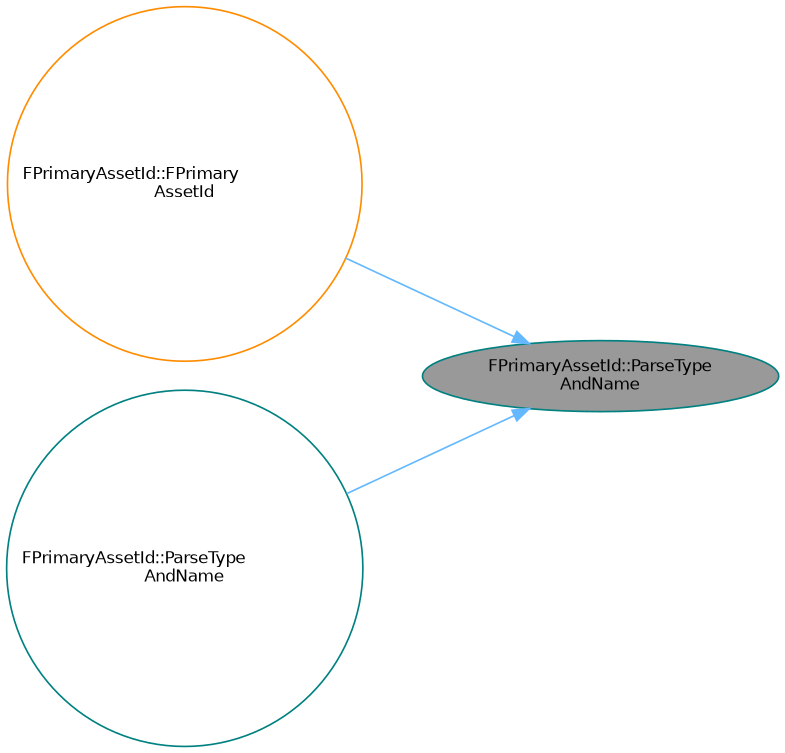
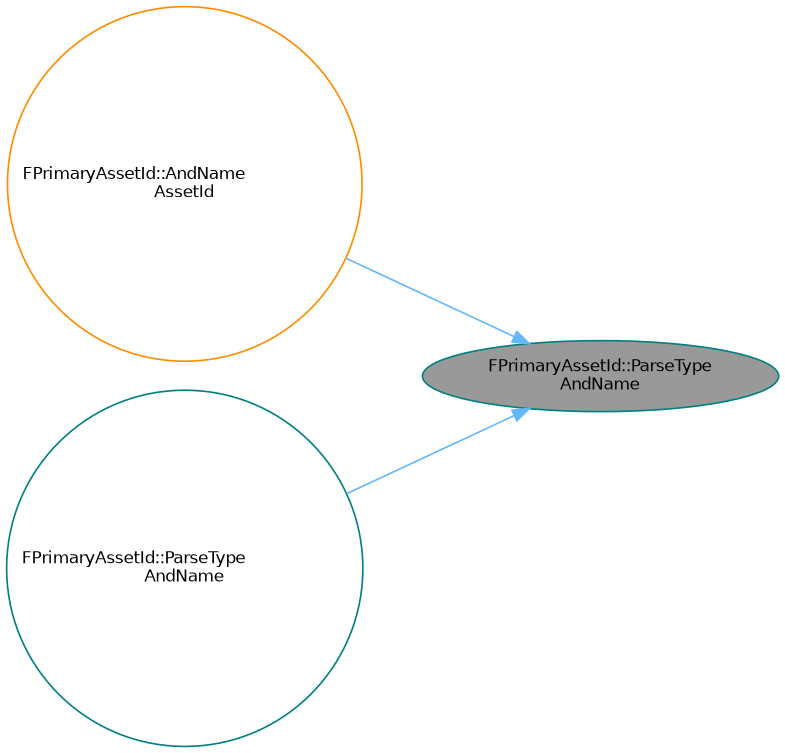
(185, 184) -> (185, 184)
